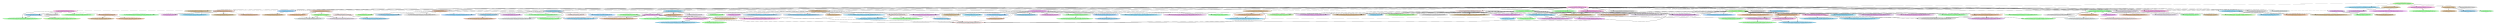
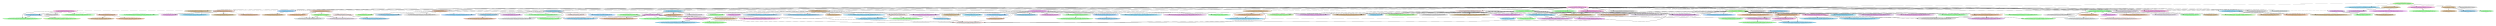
(2269, 15) -> (2269, 15)
